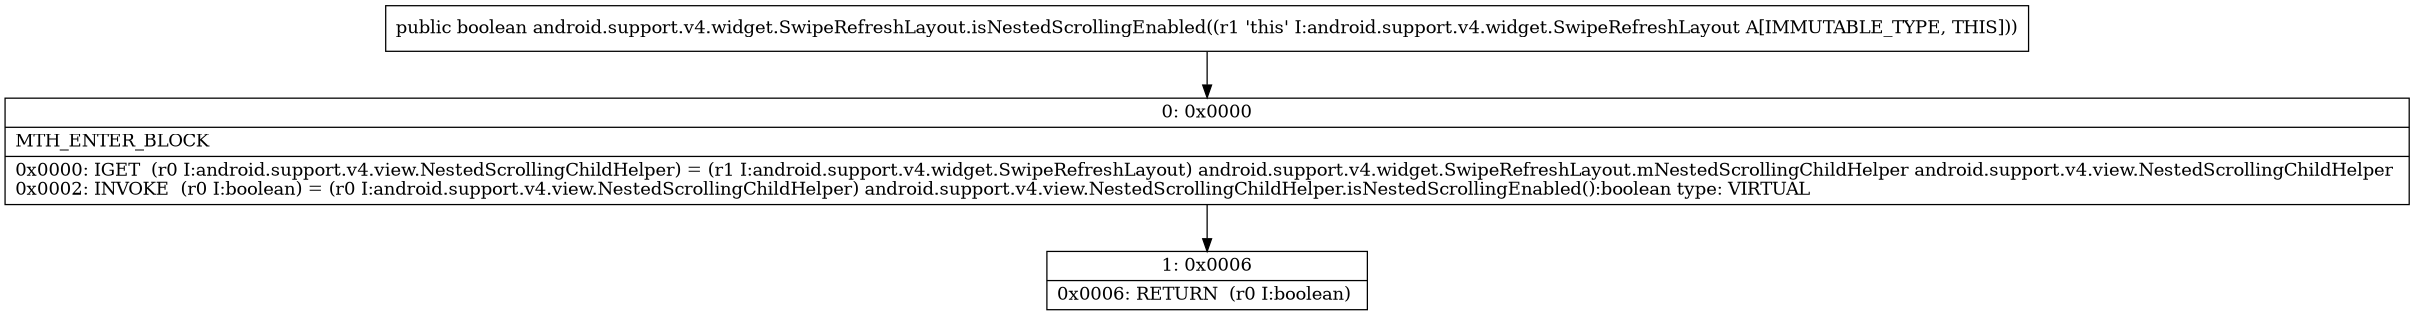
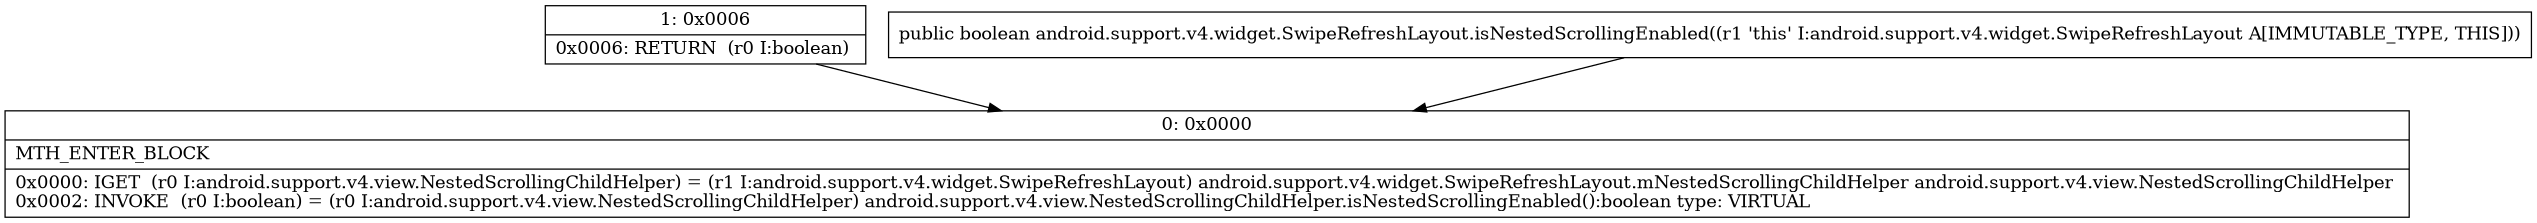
(1207, 222) -> (903, 86)
